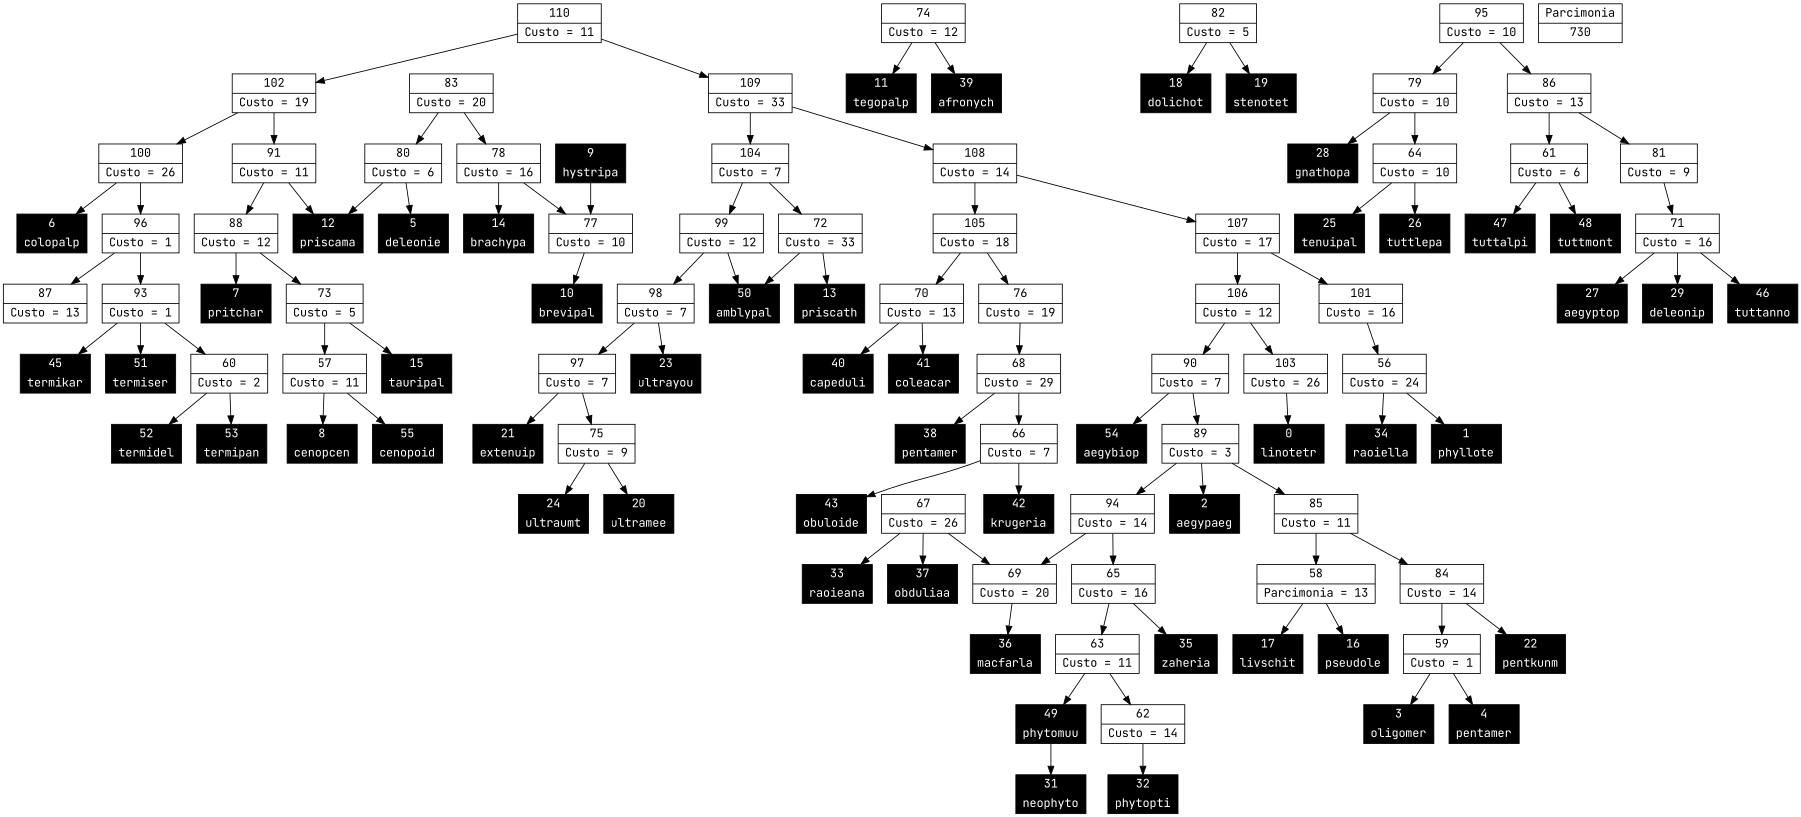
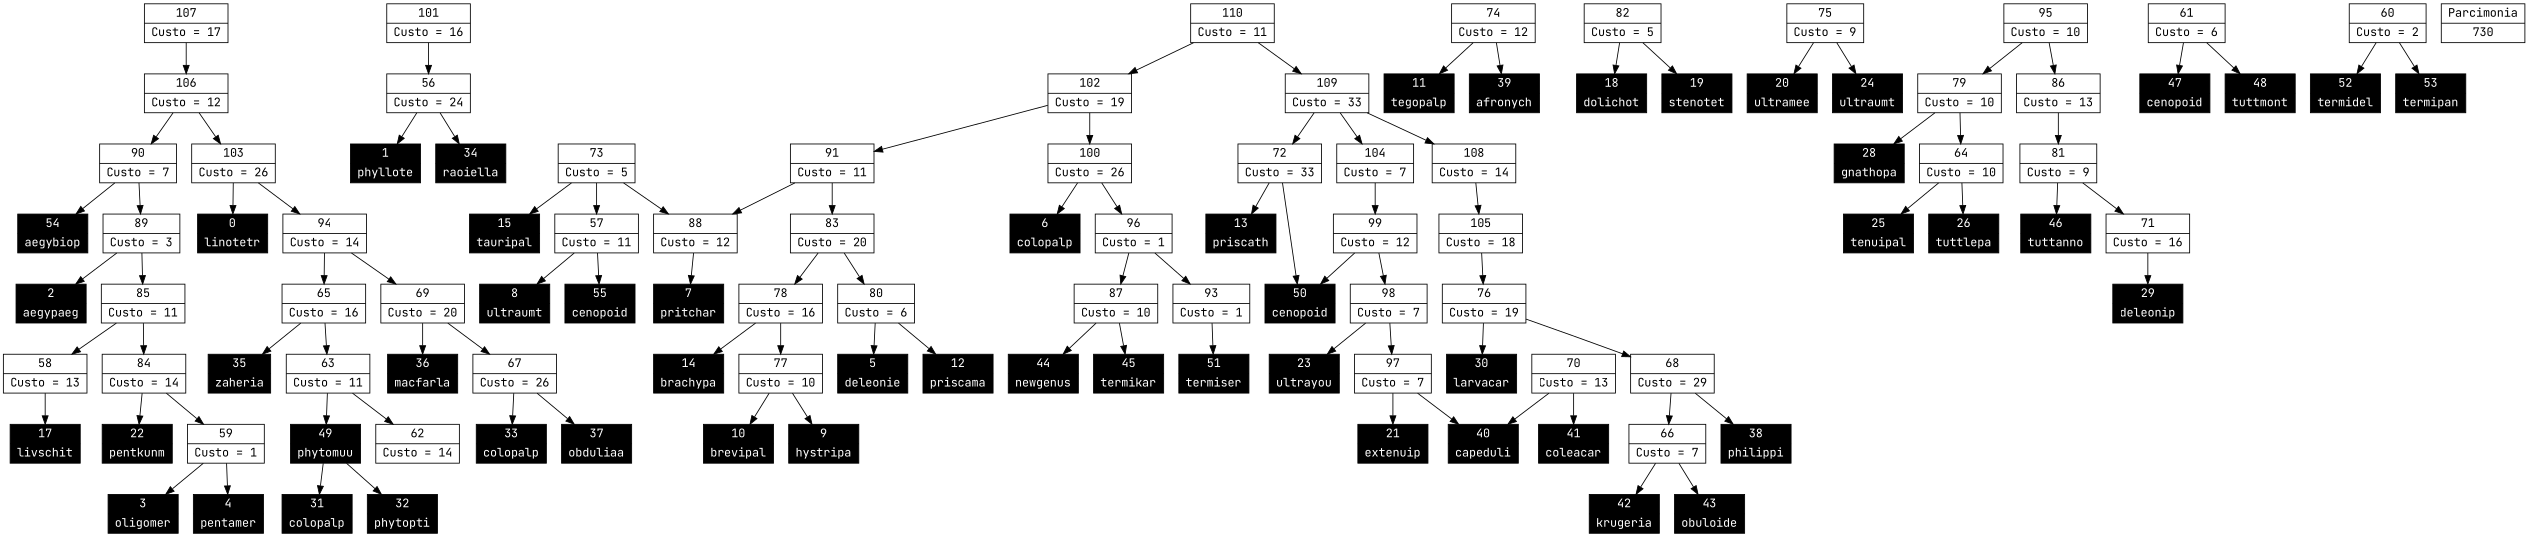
(1549, 124) -> none
(591, 194) -> (800, 405)
(298, 195) -> (832, 194)
(782, 195) -> (1306, 125)
(1102, 197) -> none
(1500, 243) -> (2175, 103)
(951, 265) -> none
(277, 266) -> (642, 196)
(1295, 266) -> none
(1717, 266) -> (2057, 194)
(1592, 304) -> none
(45, 313) -> (1116, 313)
(744, 313) -> (1300, 313)
(101, 336) -> (1121, 334)
(181, 336) -> none
none -> (1043, 374)
none -> (1482, 374)
(586, 405) -> (1435, 406)
(322, 453) -> (515, 313)
(930, 453) -> (1756, 453)
(1160, 476) -> (276, 196)
(966, 546) -> (465, 336)
(837, 593) -> (511, 453)
(1316, 593) -> (45, 383)
(1353, 654) -> none
(1143, 755) -> (361, 476)
(1051, 803) -> (317, 523)
